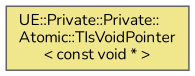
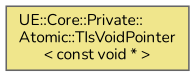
(98, 38) -> (98, 38)
